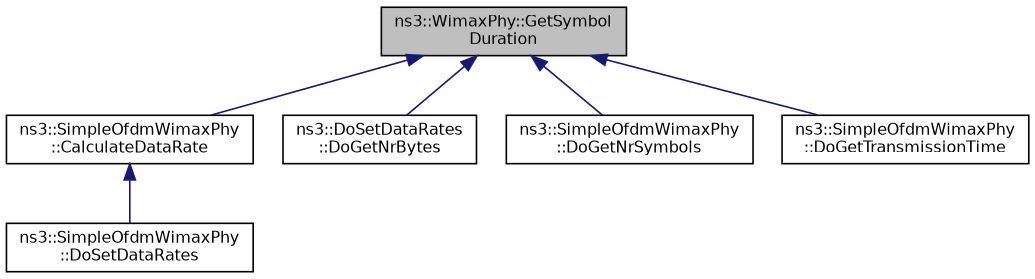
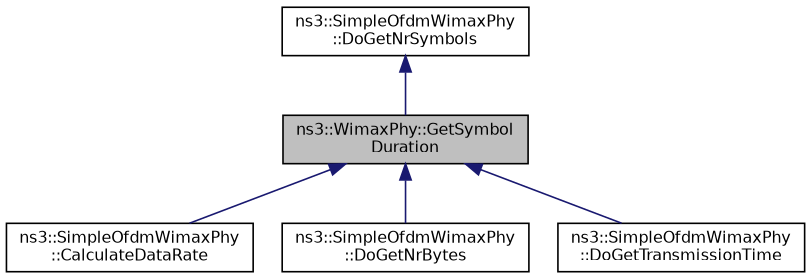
(573, 91) -> (406, 94)
(380, 139) -> (406, 248)
(130, 248) -> none
